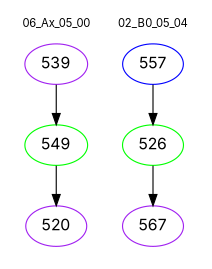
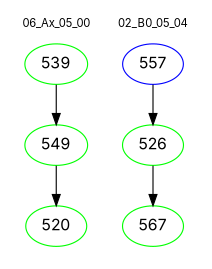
(56, 64) -> (56, 64)
(56, 226) -> (56, 226)
(153, 226) -> (153, 226)
